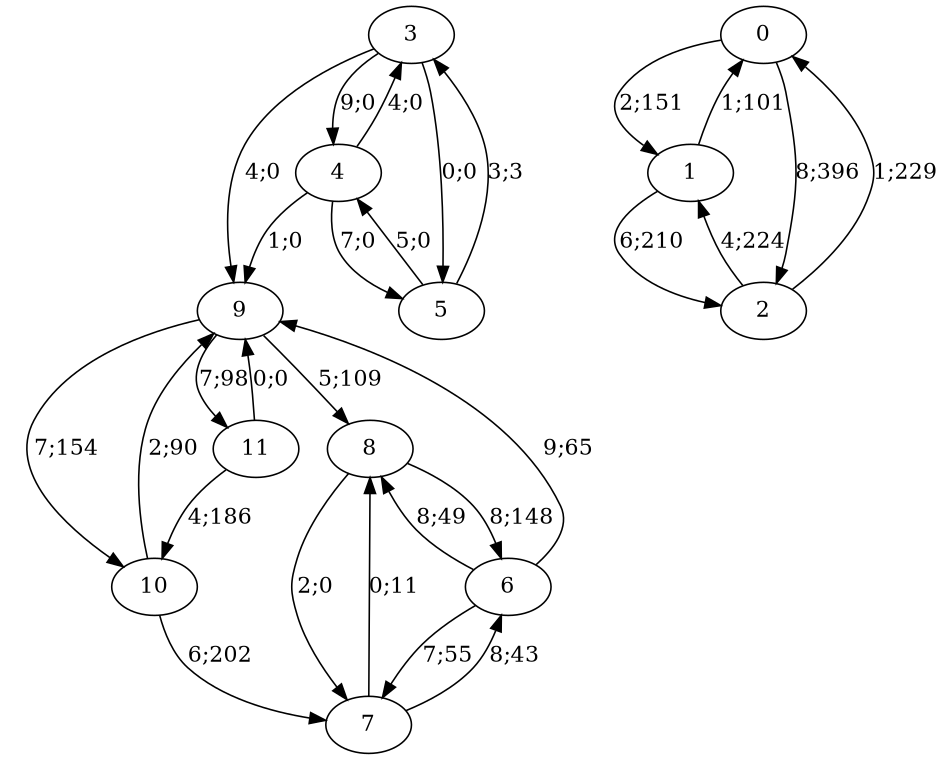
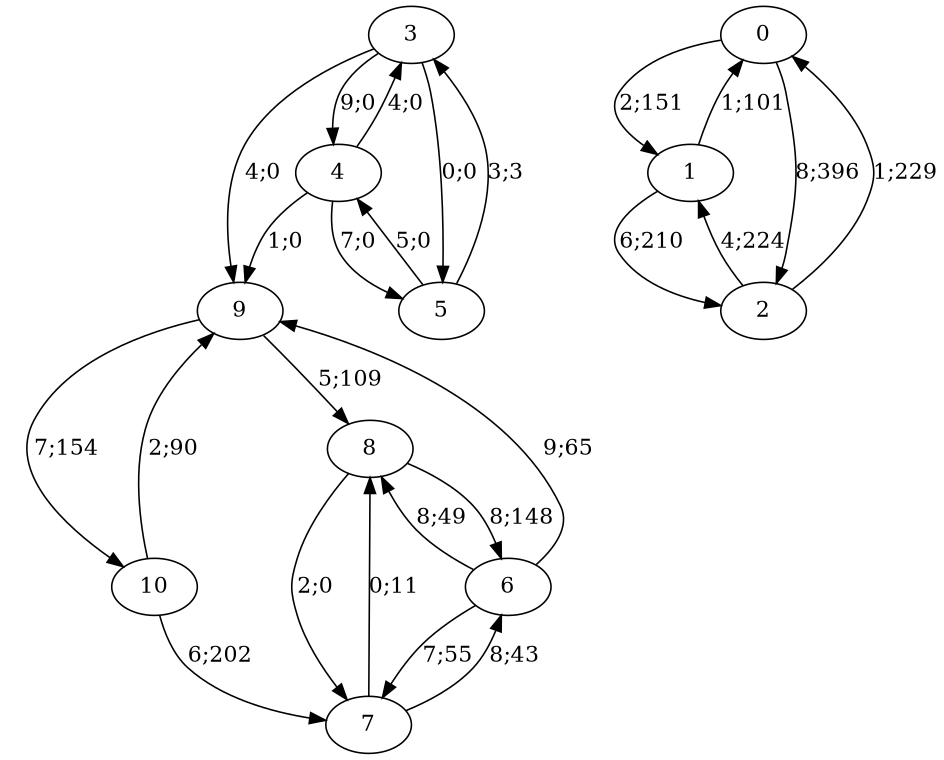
(256, 449) -> none
